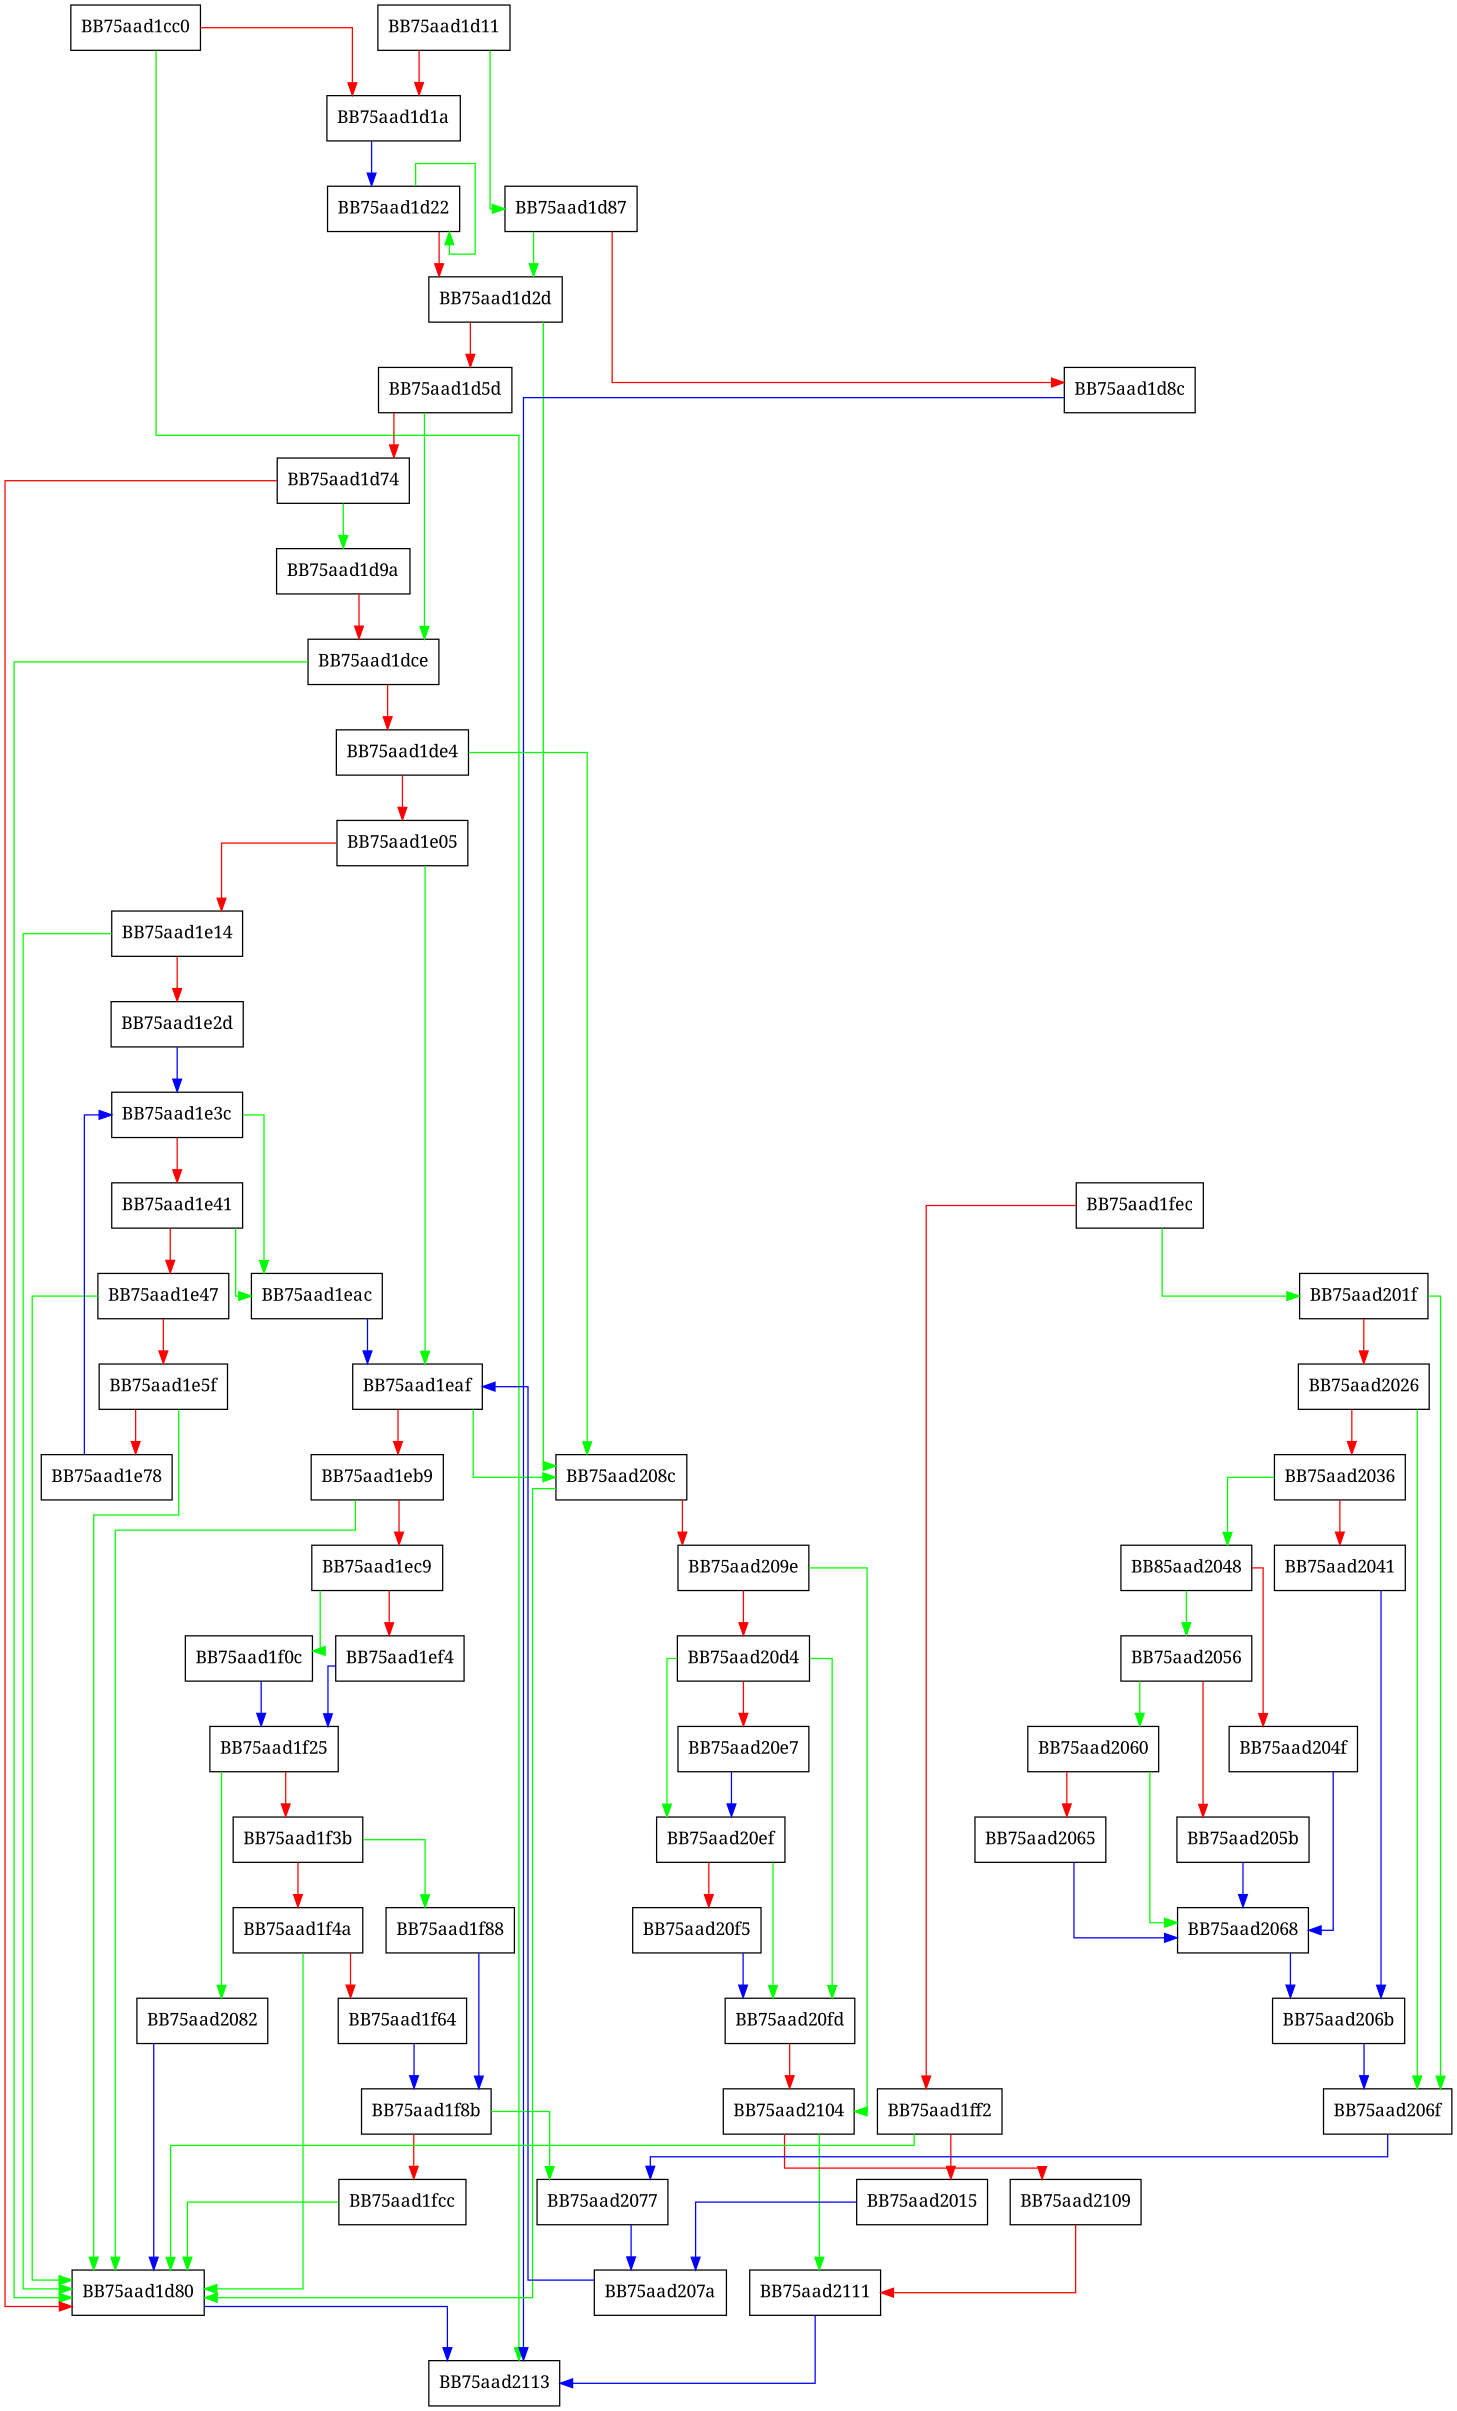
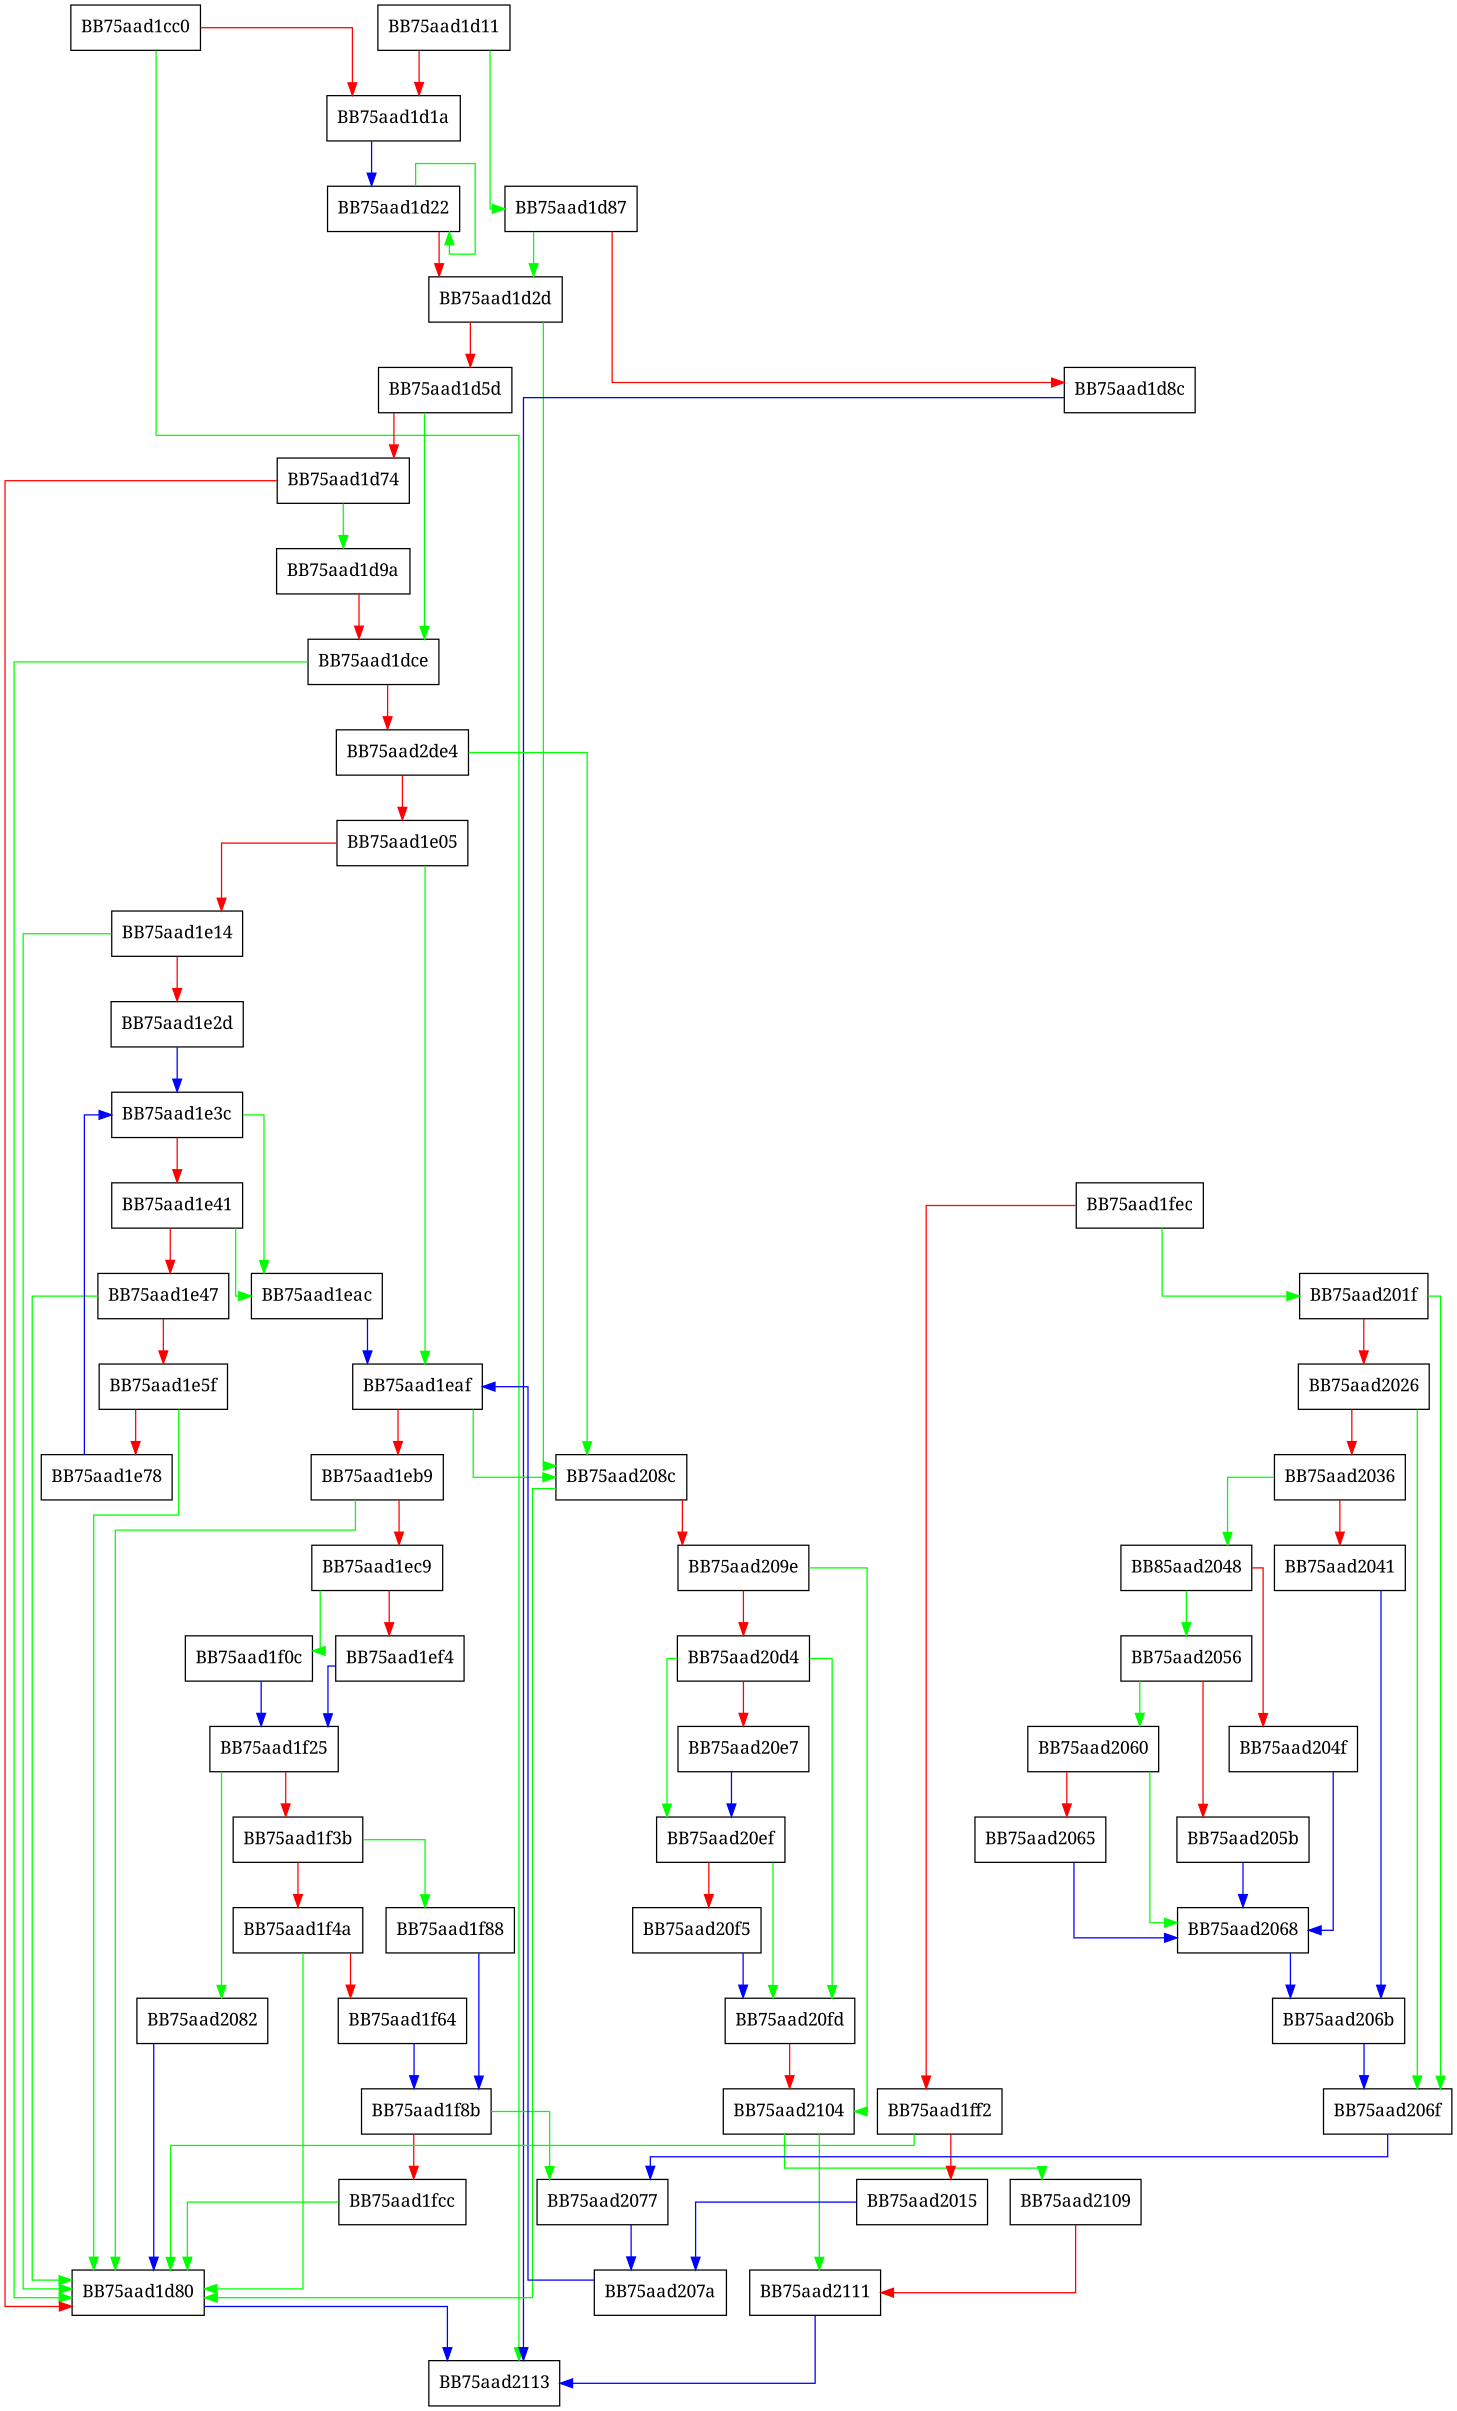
(402, 752) -> (402, 752)
(897, 2168) -> (897, 2168)
